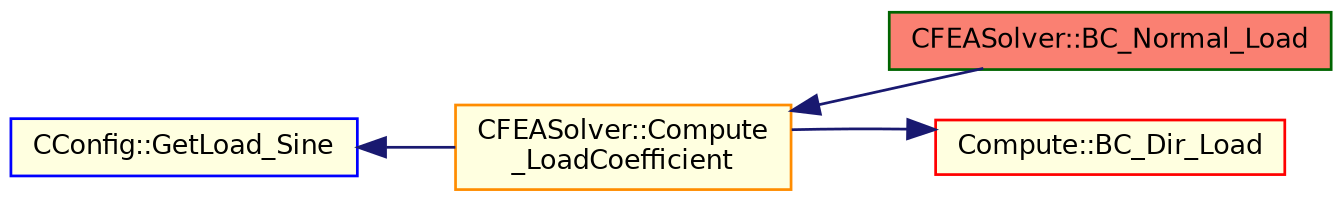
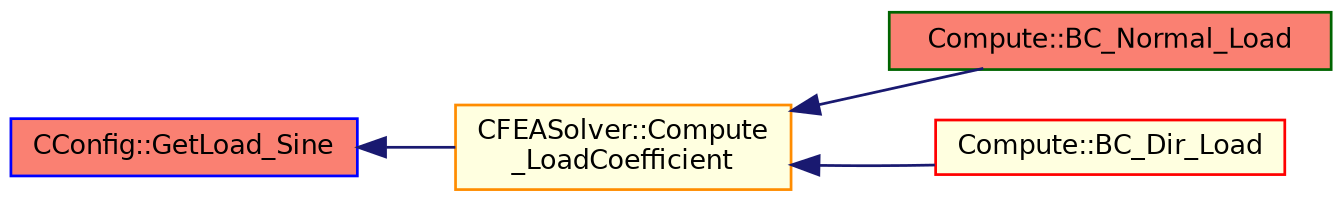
(1110, 41) -> (1110, 41)
(849, 129) -> (877, 166)
(184, 147) -> (184, 147)
